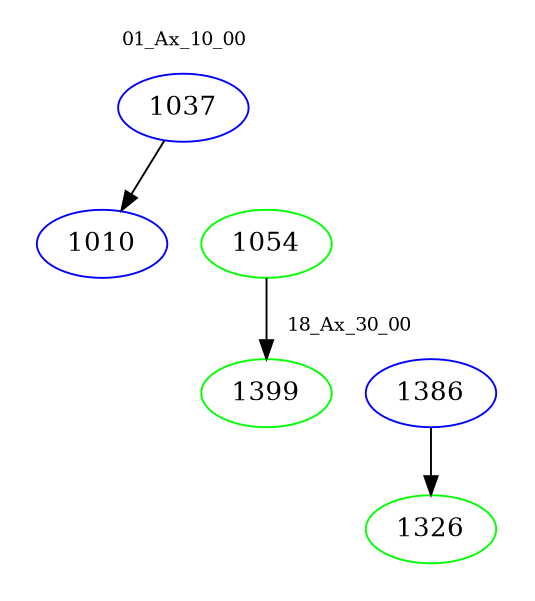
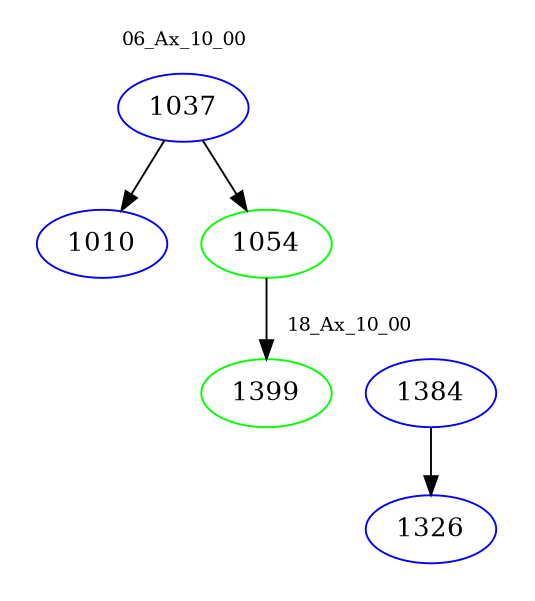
(184, 41) -> (184, 41)
none -> (220, 167)
(350, 326) -> (350, 326)
(431, 393) -> (431, 393)
(431, 529) -> (431, 529)
